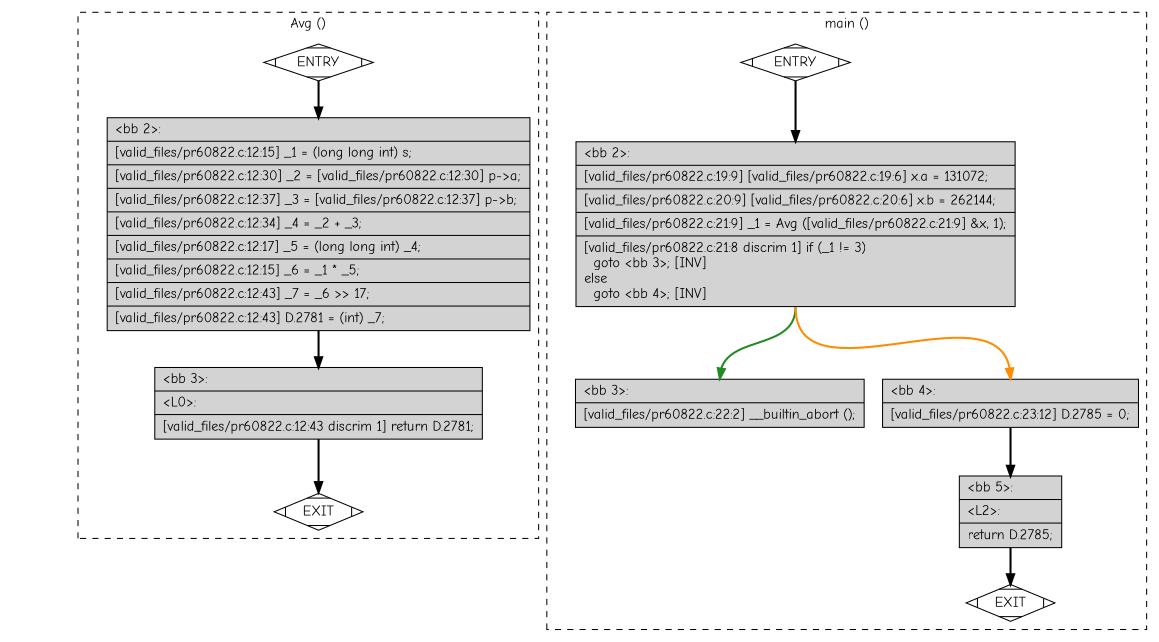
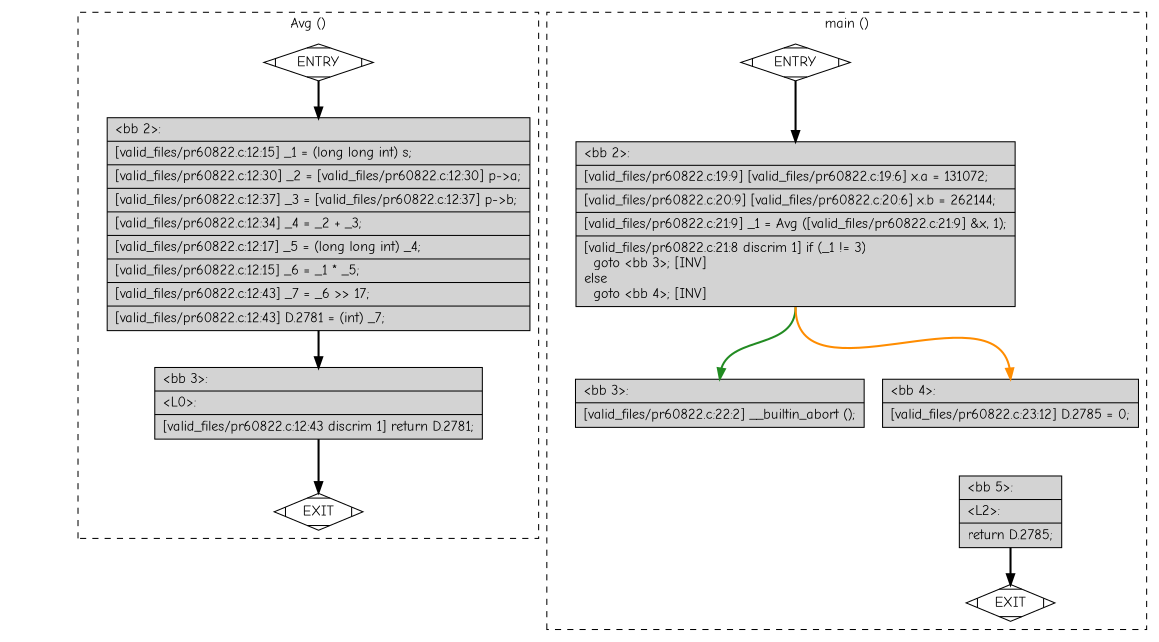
(1011, 447) -> none
